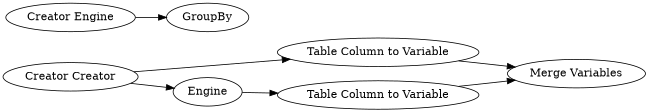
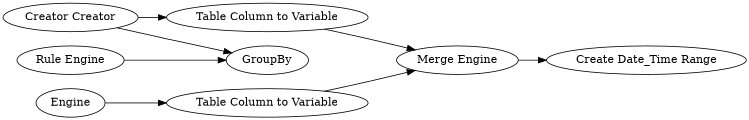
(71, 17) -> (71, 60)
none -> (646, 60)
(576, 74) -> (457, 60)
(149, 85) -> (170, 40)
